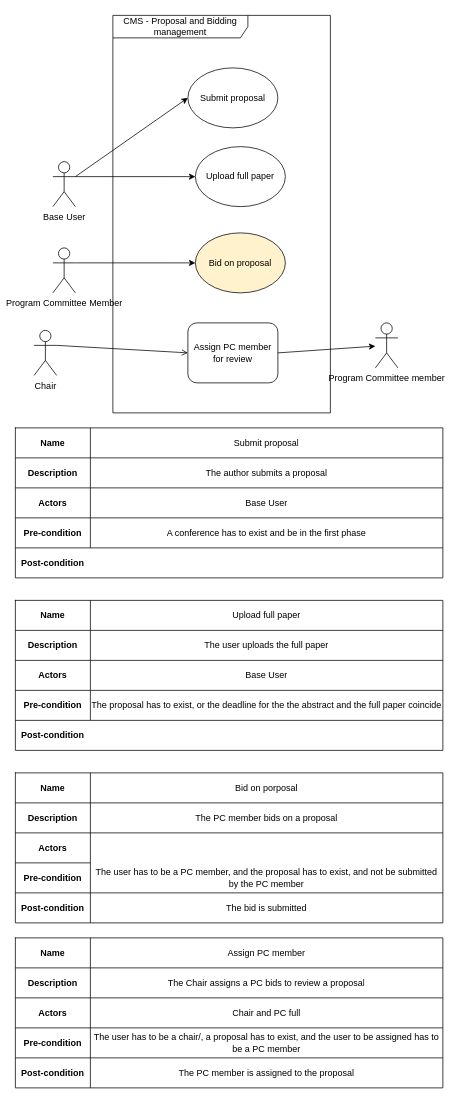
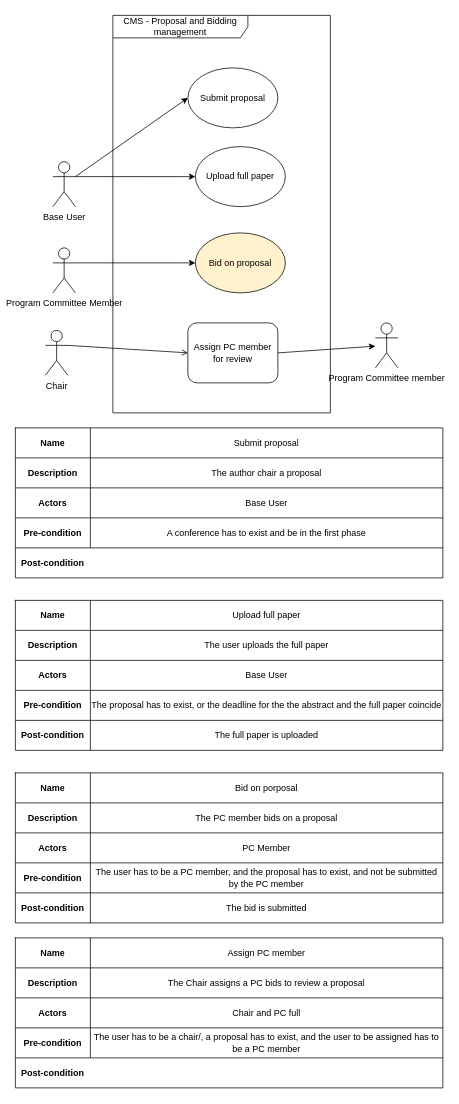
(45, 353) -> (57, 353)
(267, 473) -> (267, 473)
none -> (267, 735)
none -> (267, 848)
(267, 1073) -> none
